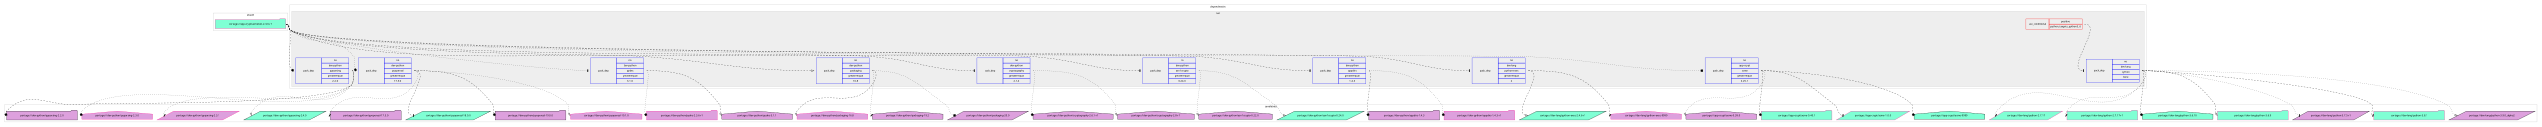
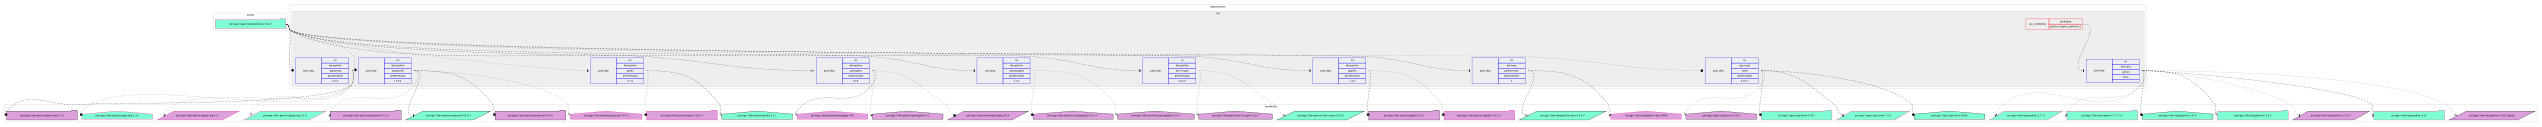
(2066, 21) -> (2066, 21)
(117, 116) -> (117, 116)
(285, 116) -> (285, 116)
(757, 116) -> (757, 116)
